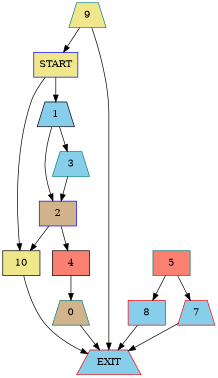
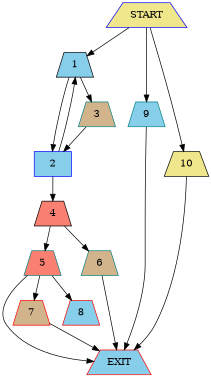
(87, 15) -> (147, 114)
(74, 37) -> (147, 61)
(56, 65) -> (147, 15)
(71, 164) -> (97, 114)
(58, 214) -> (53, 164)
none -> (48, 235)
(42, 236) -> (68, 118)
(21, 263) -> (187, 164)
(71, 263) -> (53, 214)
(172, 263) -> (43, 263)
(71, 313) -> (100, 263)
(147, 313) -> (81, 313)
(196, 313) -> (32, 313)
(130, 335) -> (18, 336)
